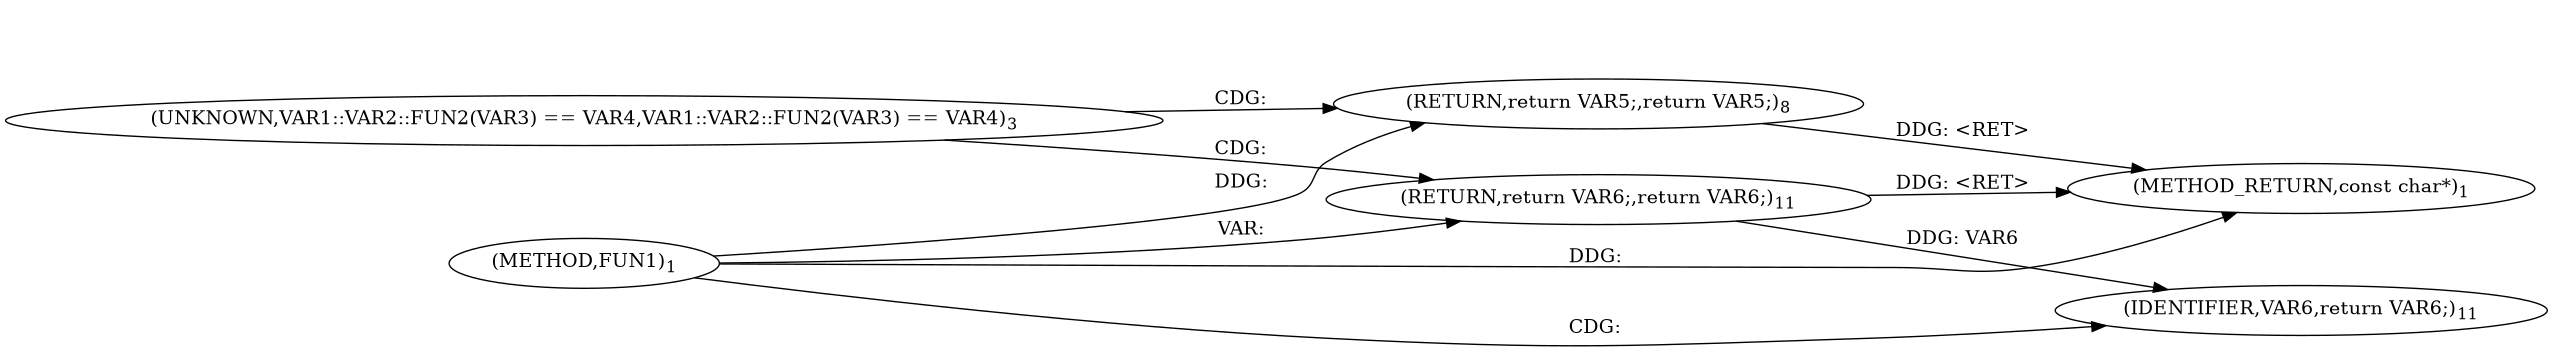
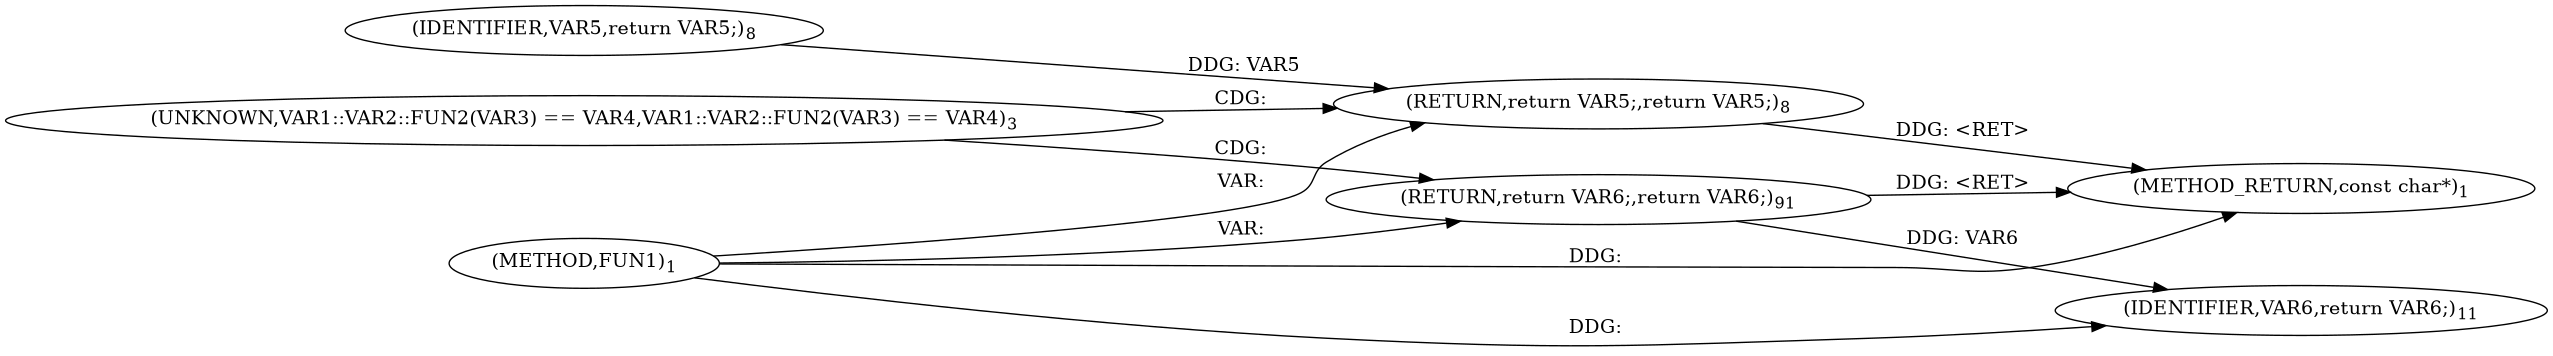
none -> (584, 30)
(1244, 182) -> (1244, 182)
(1786, 198) -> (1786, 198)
(1598, 328) -> (1598, 328)
